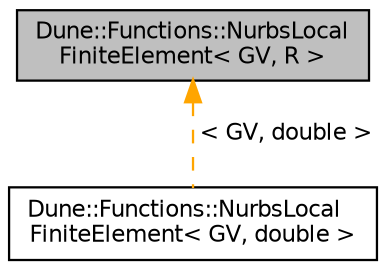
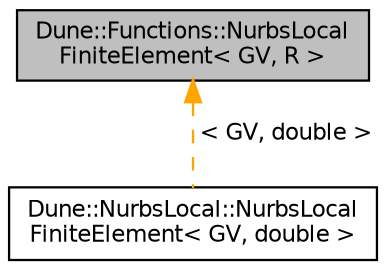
(193, 224) -> (193, 224)
